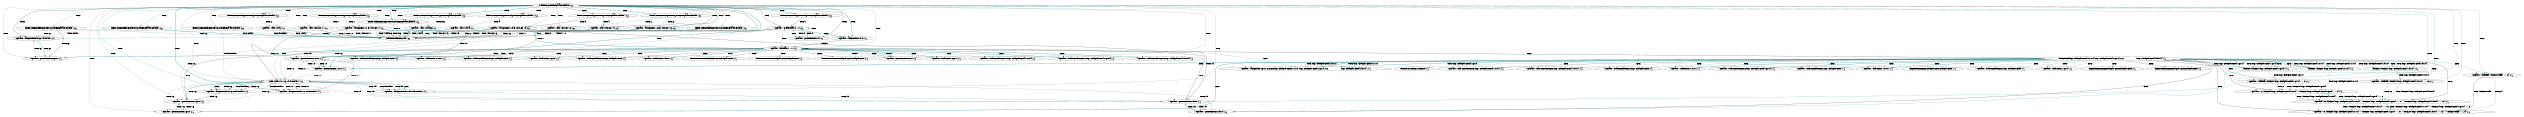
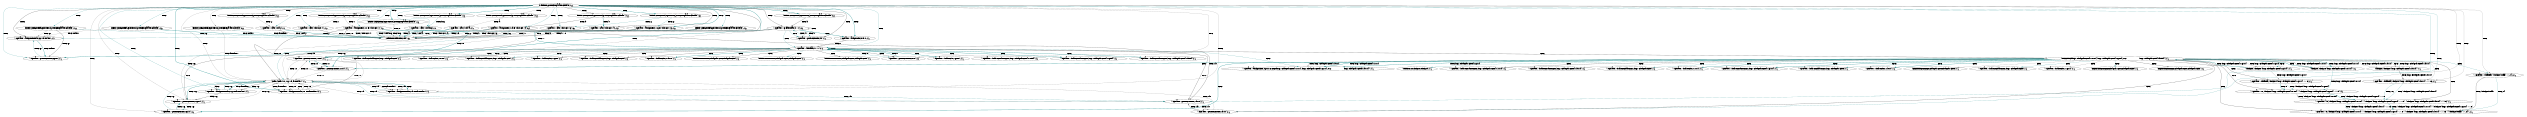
(47, 49) -> (49, 49)
